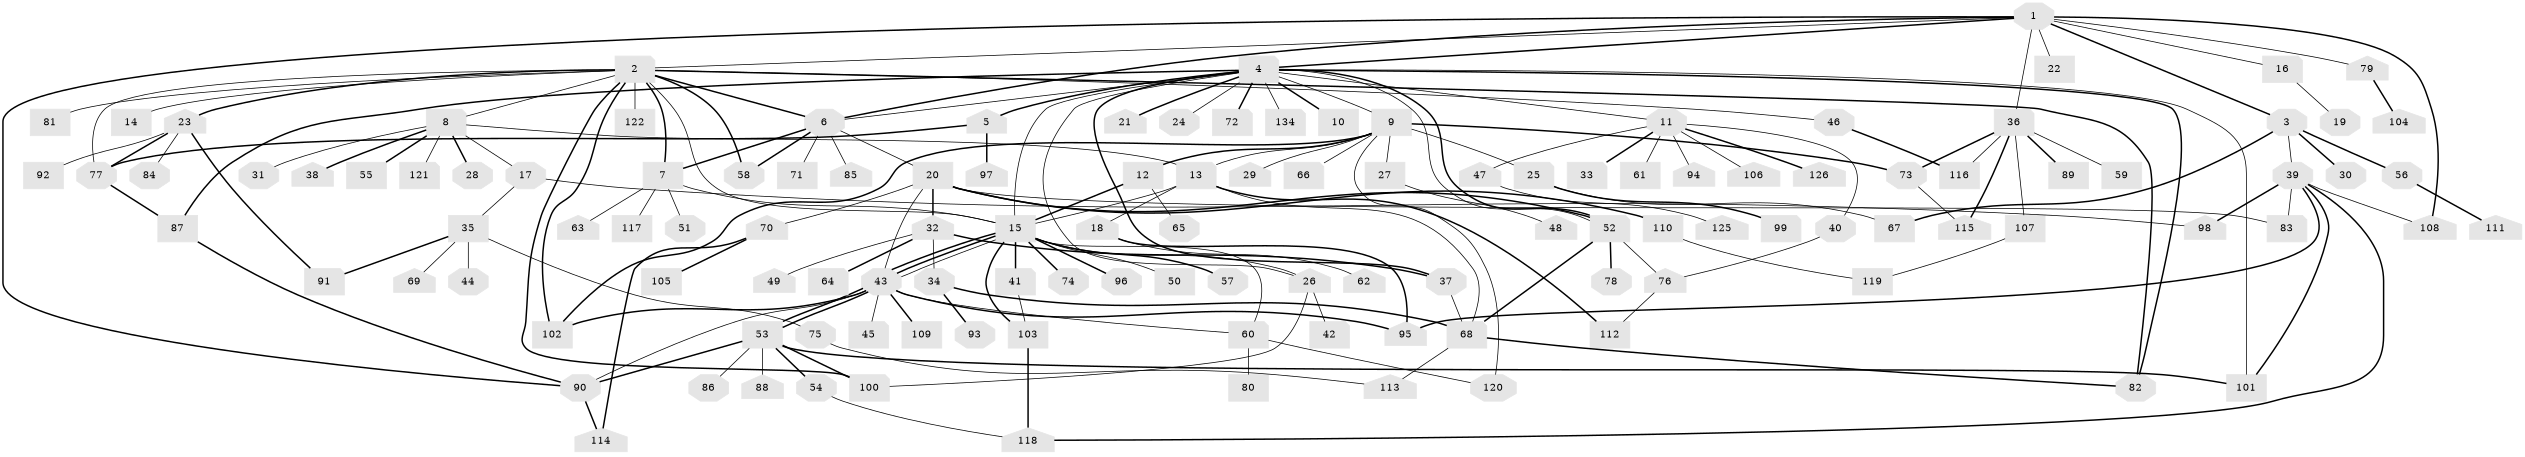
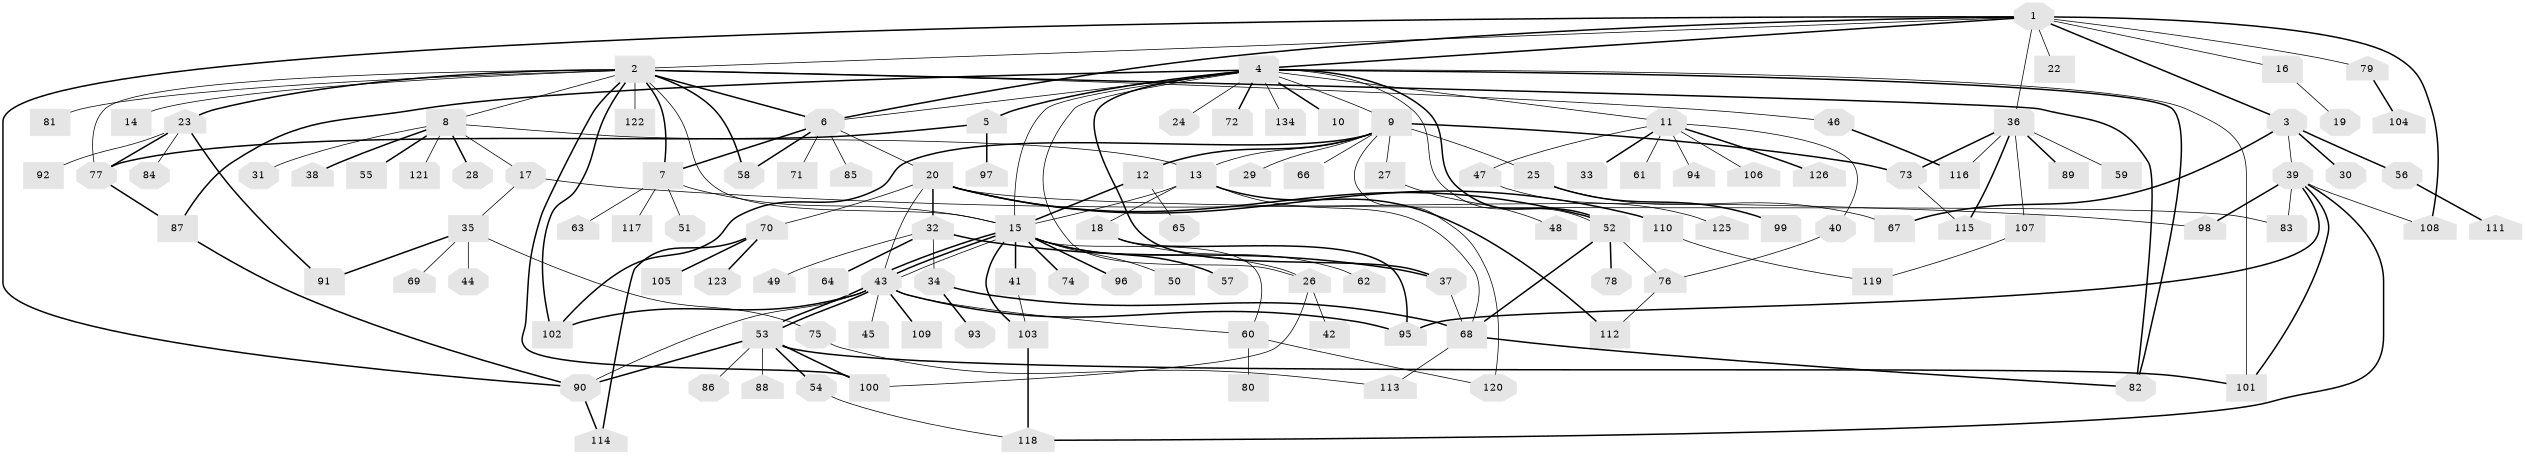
(1125, 122) -> none
none -> (718, 282)
